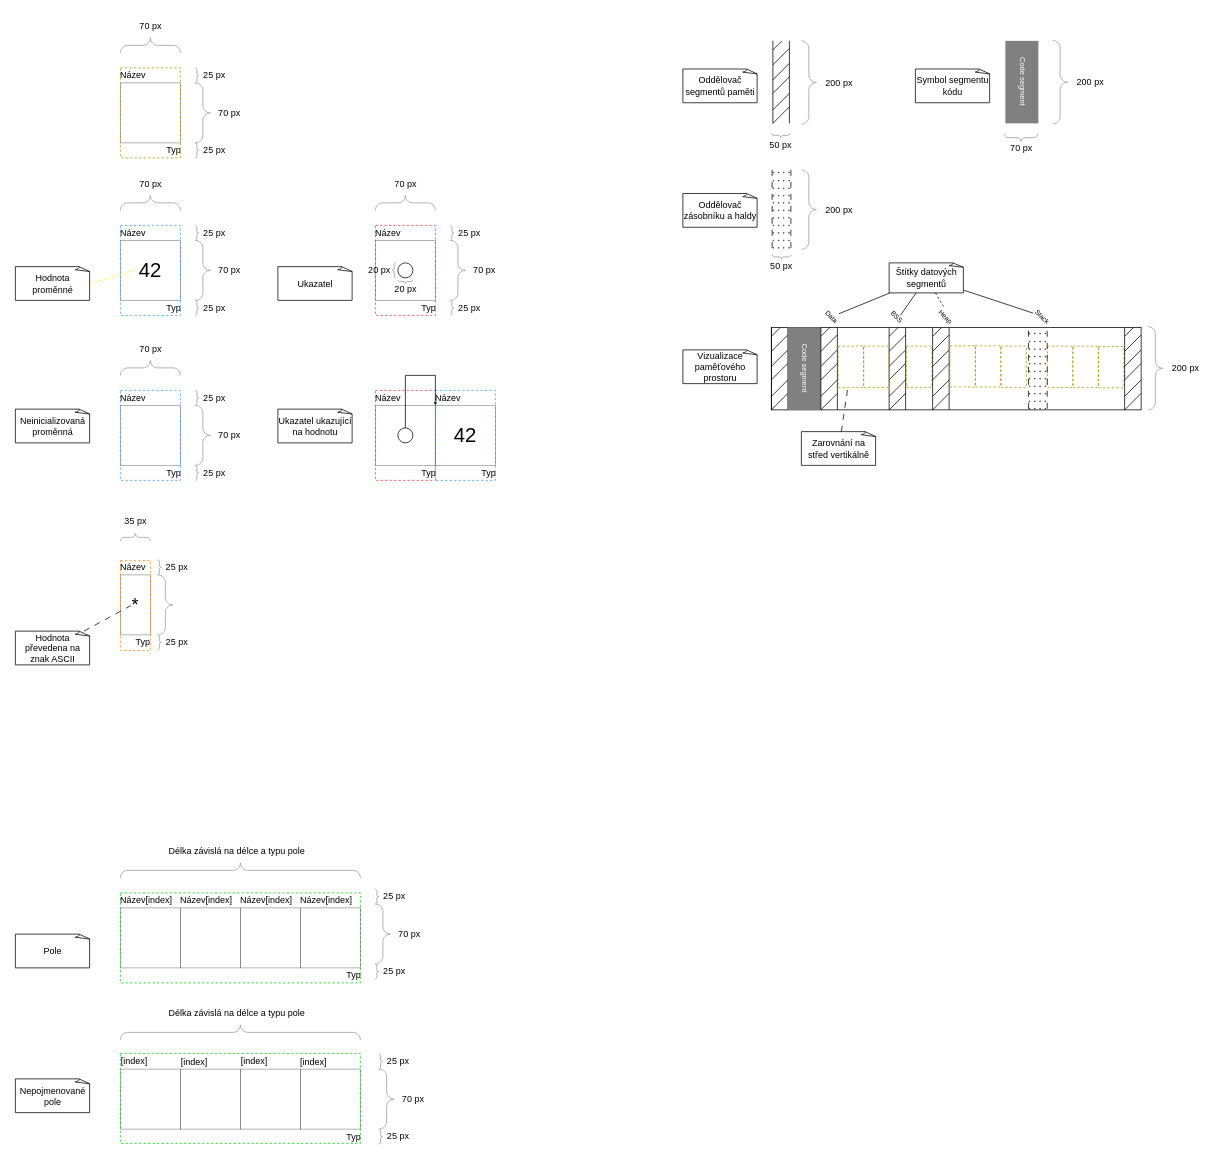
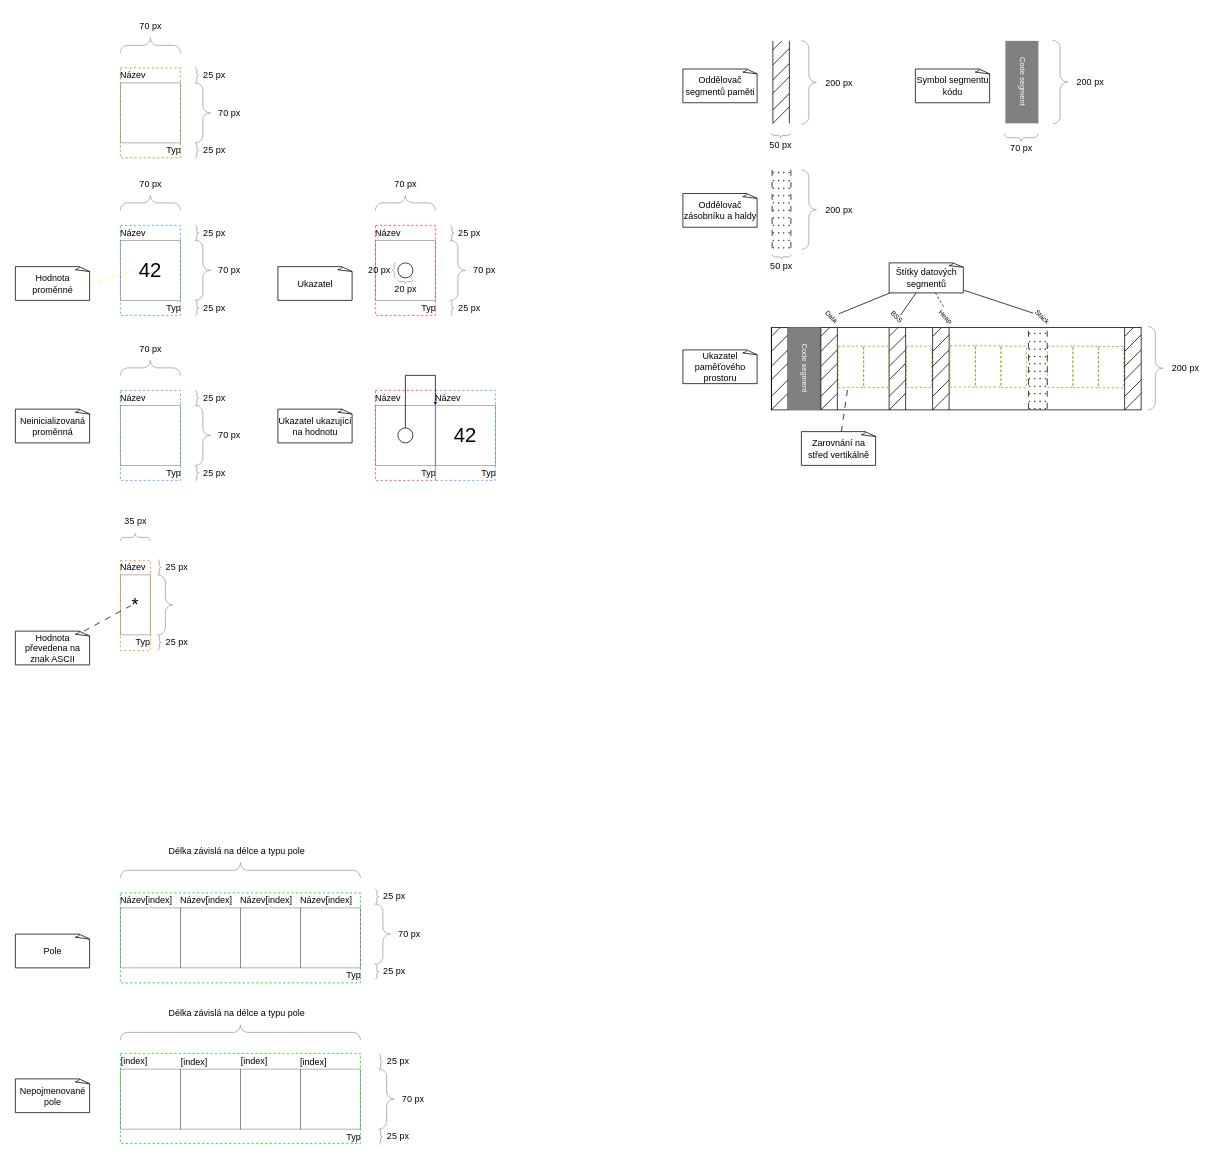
(720, 367) -> (720, 367)
